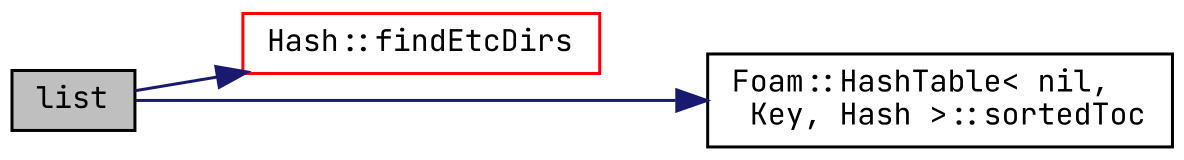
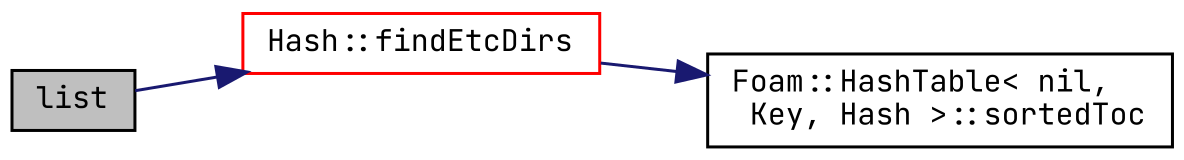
(406, 100) -> (639, 67)
